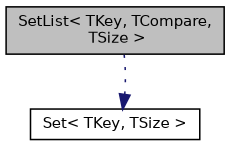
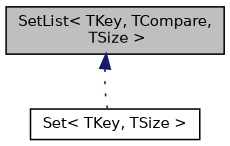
(125, 74) -> (105, 89)
